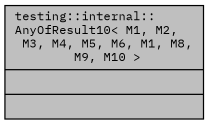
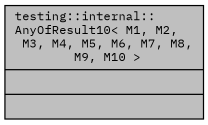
(104, 44) -> (104, 44)
